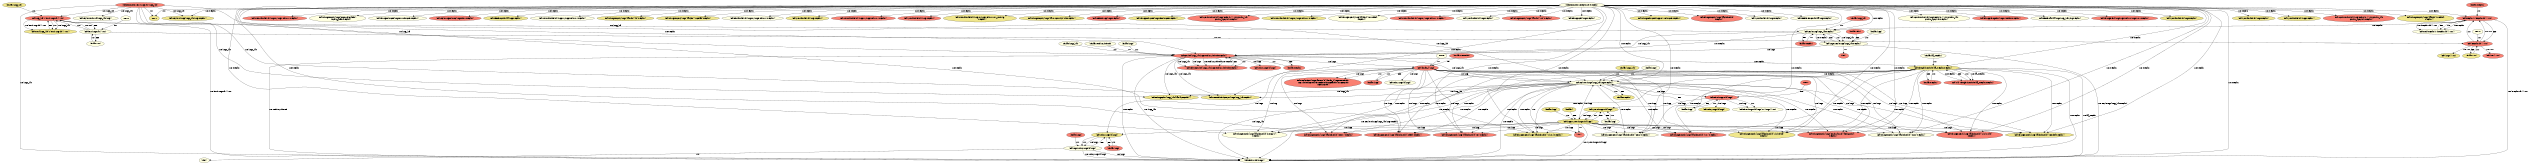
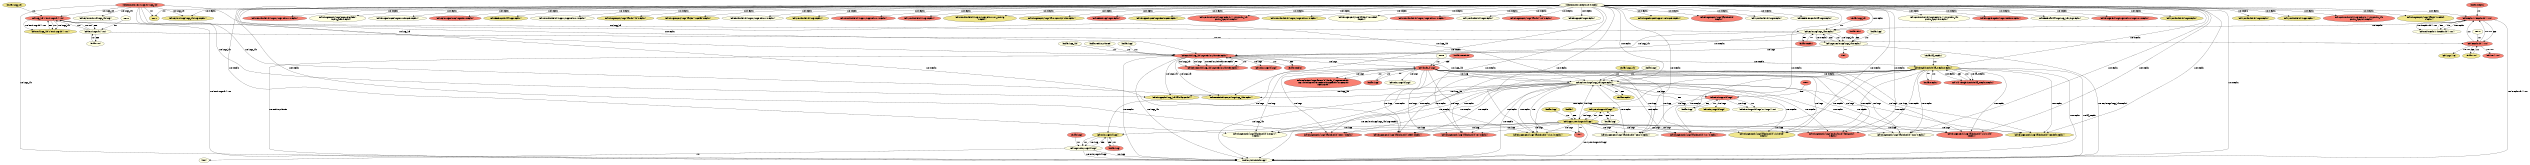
(2449, 56) -> (2449, 56)
(1255, 160) -> (1255, 160)
